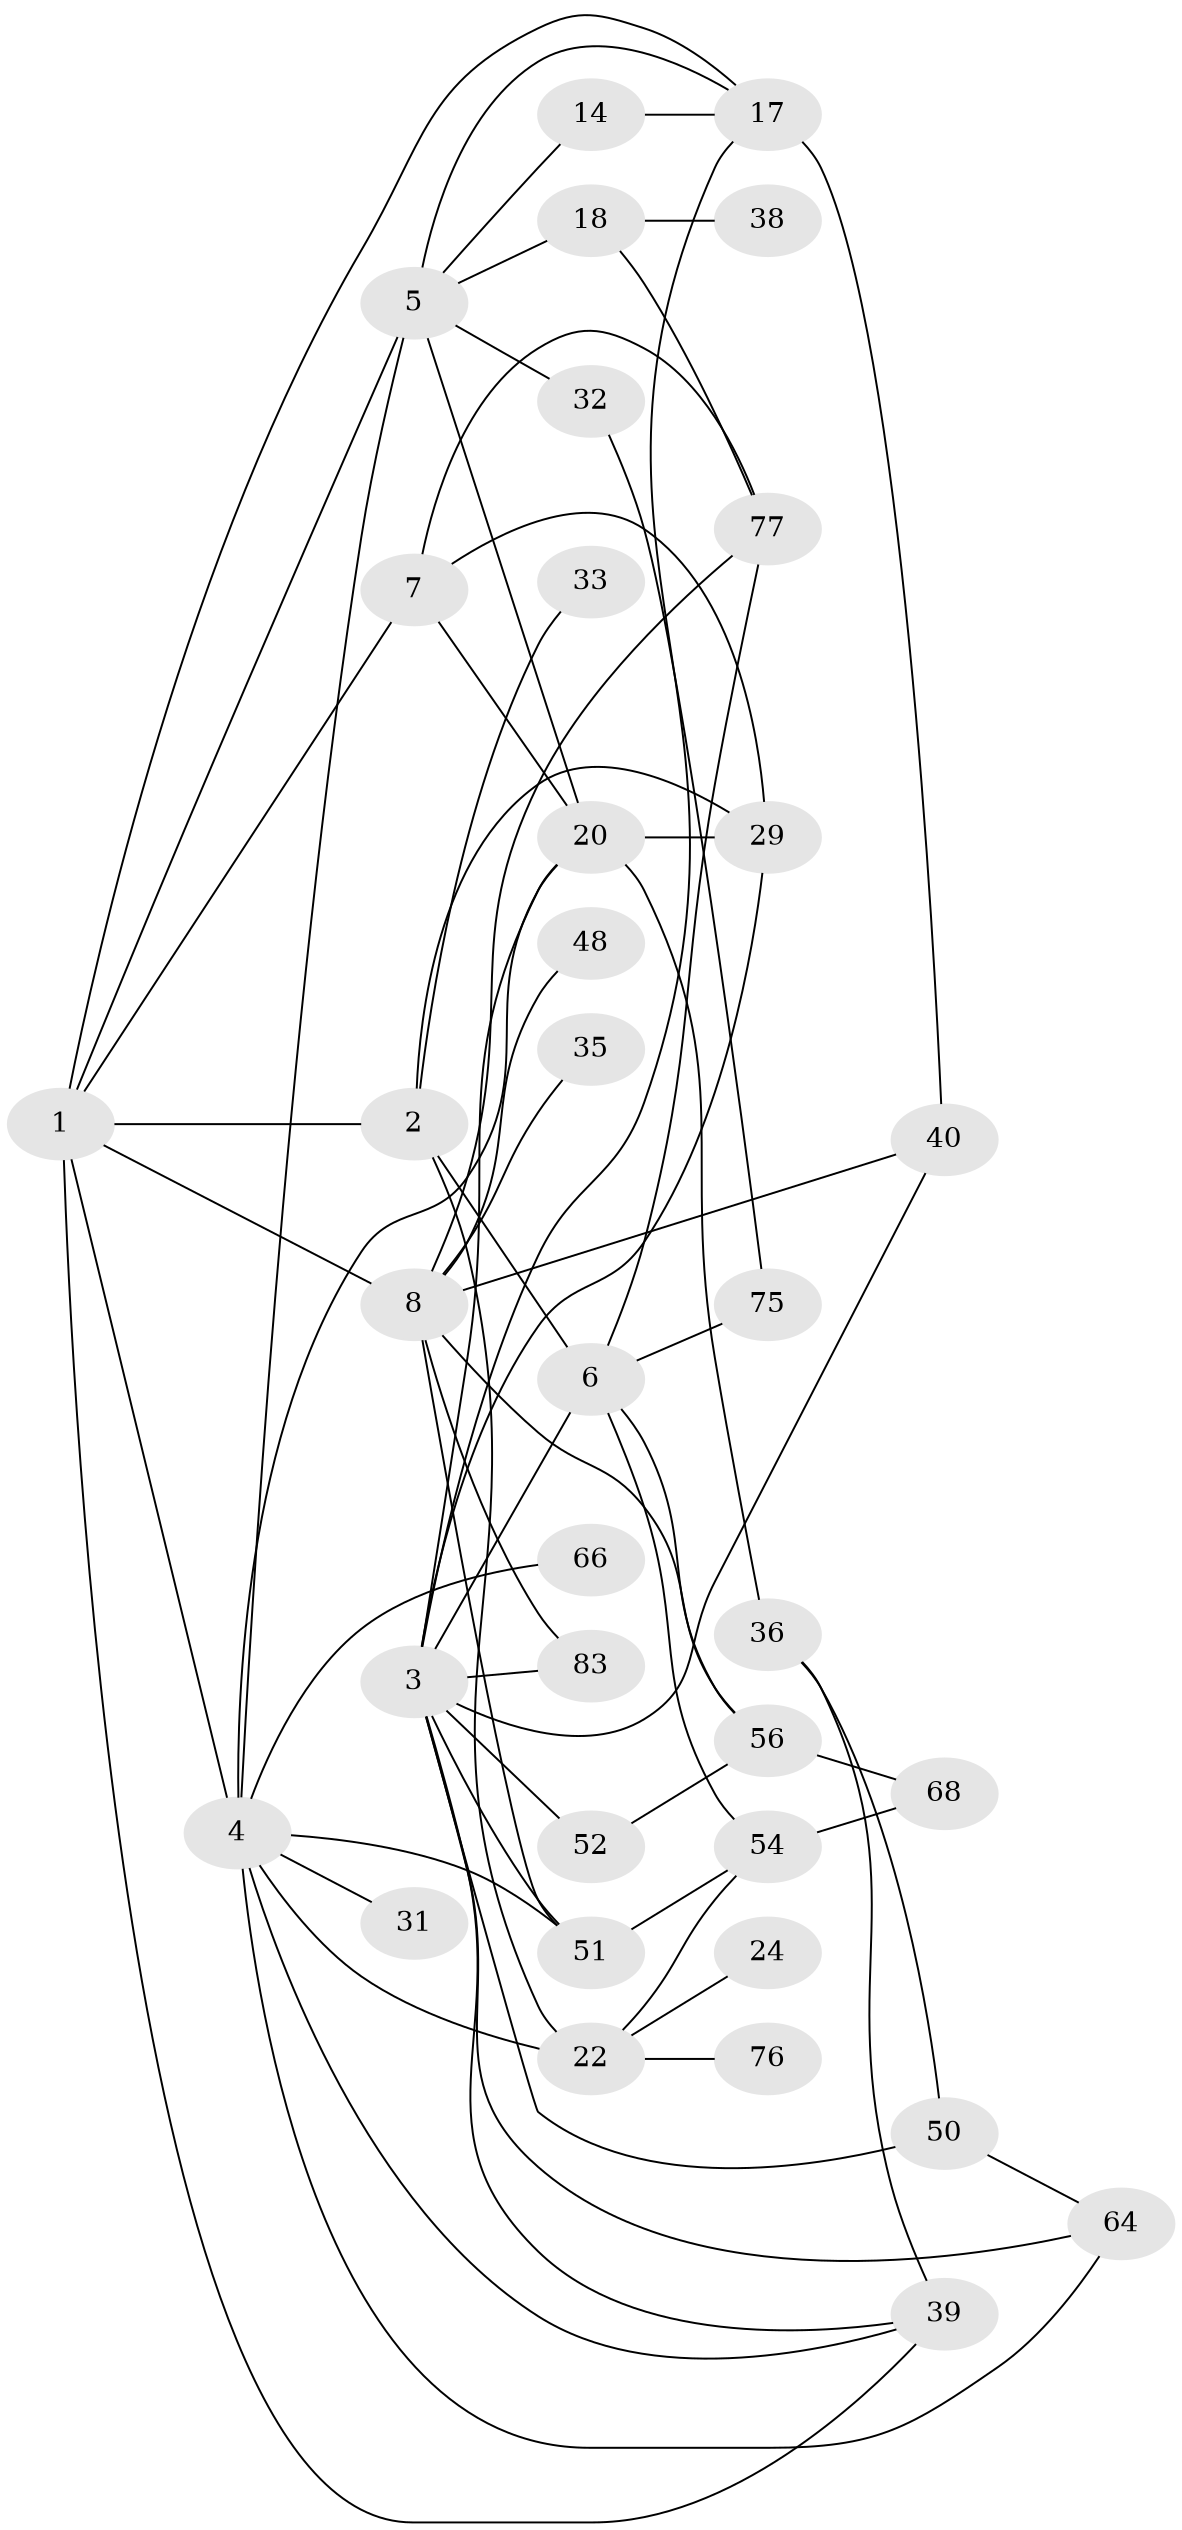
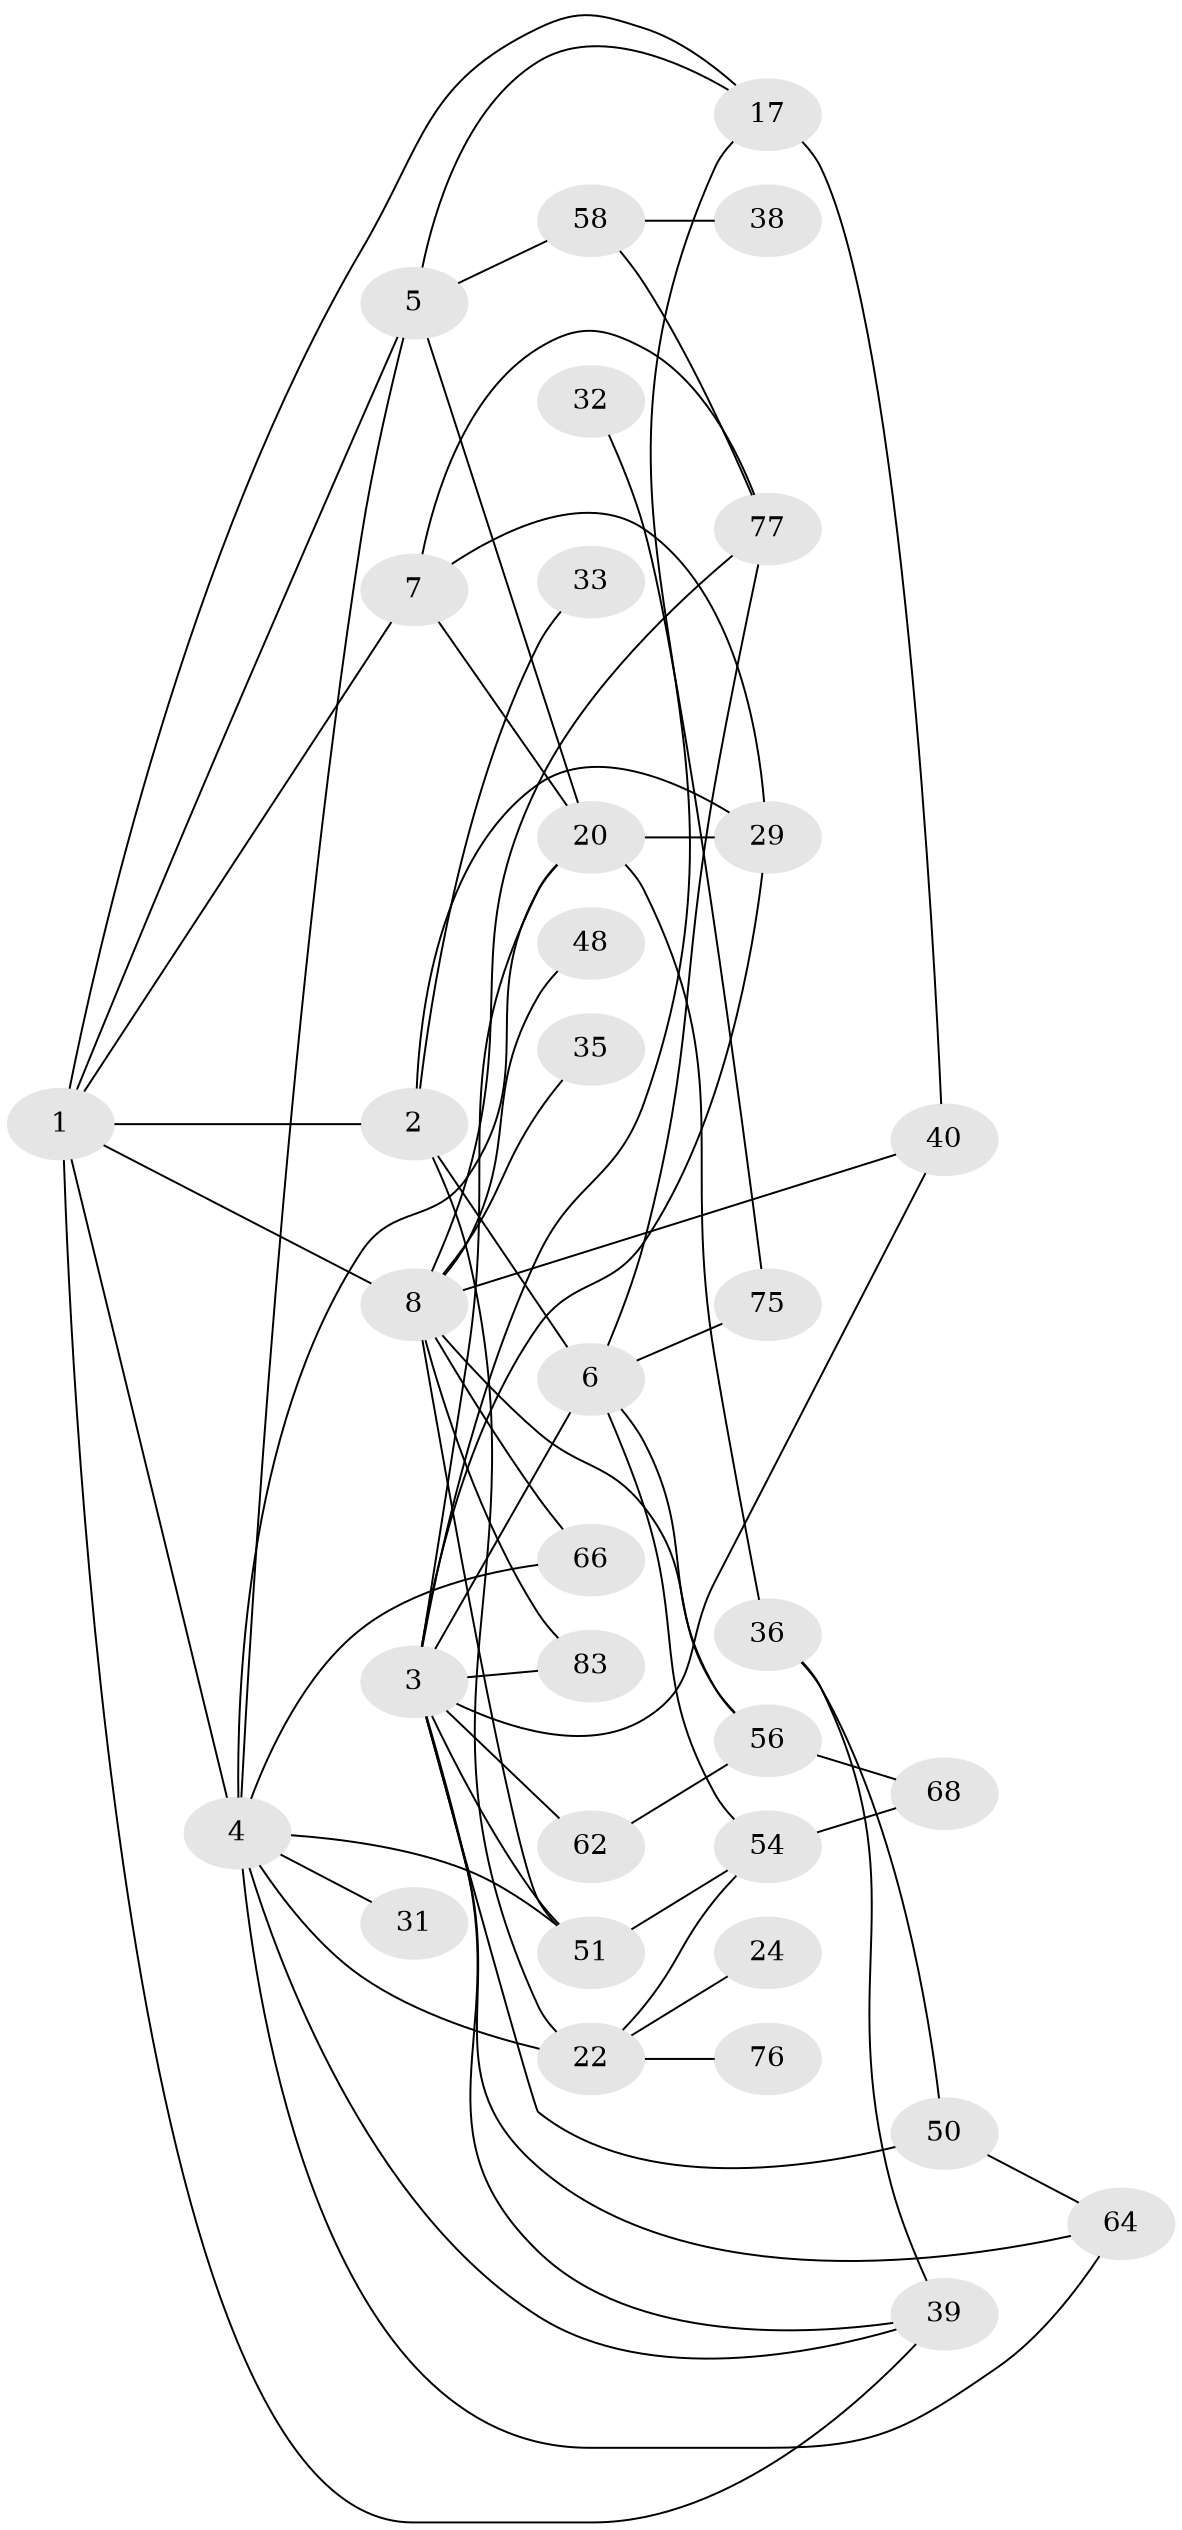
(591, 115) -> none
(591, 221) -> (591, 221)
(502, 352) -> none
none -> (506, 1450)
(591, 1847) -> (591, 1847)
